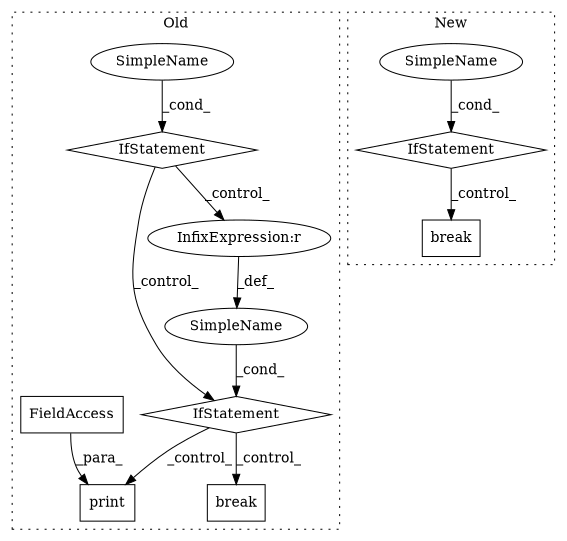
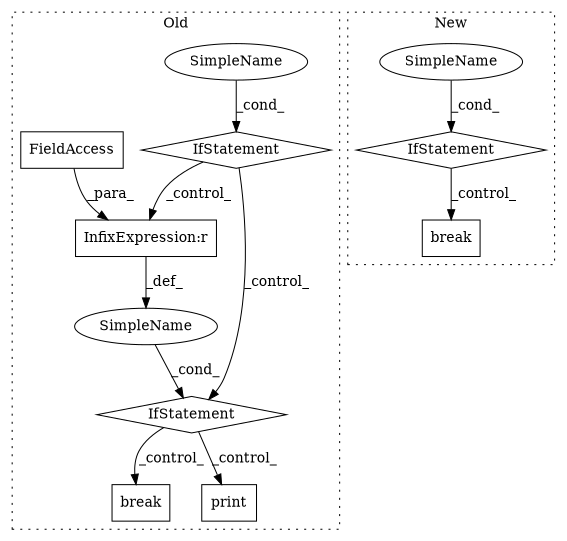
(239, 238) -> (146, 238)
(73, 456) -> (82, 194)
